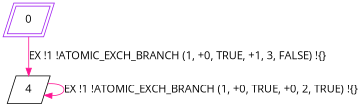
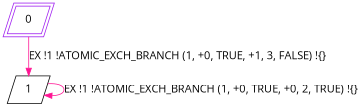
(29, 90) -> (29, 90)
